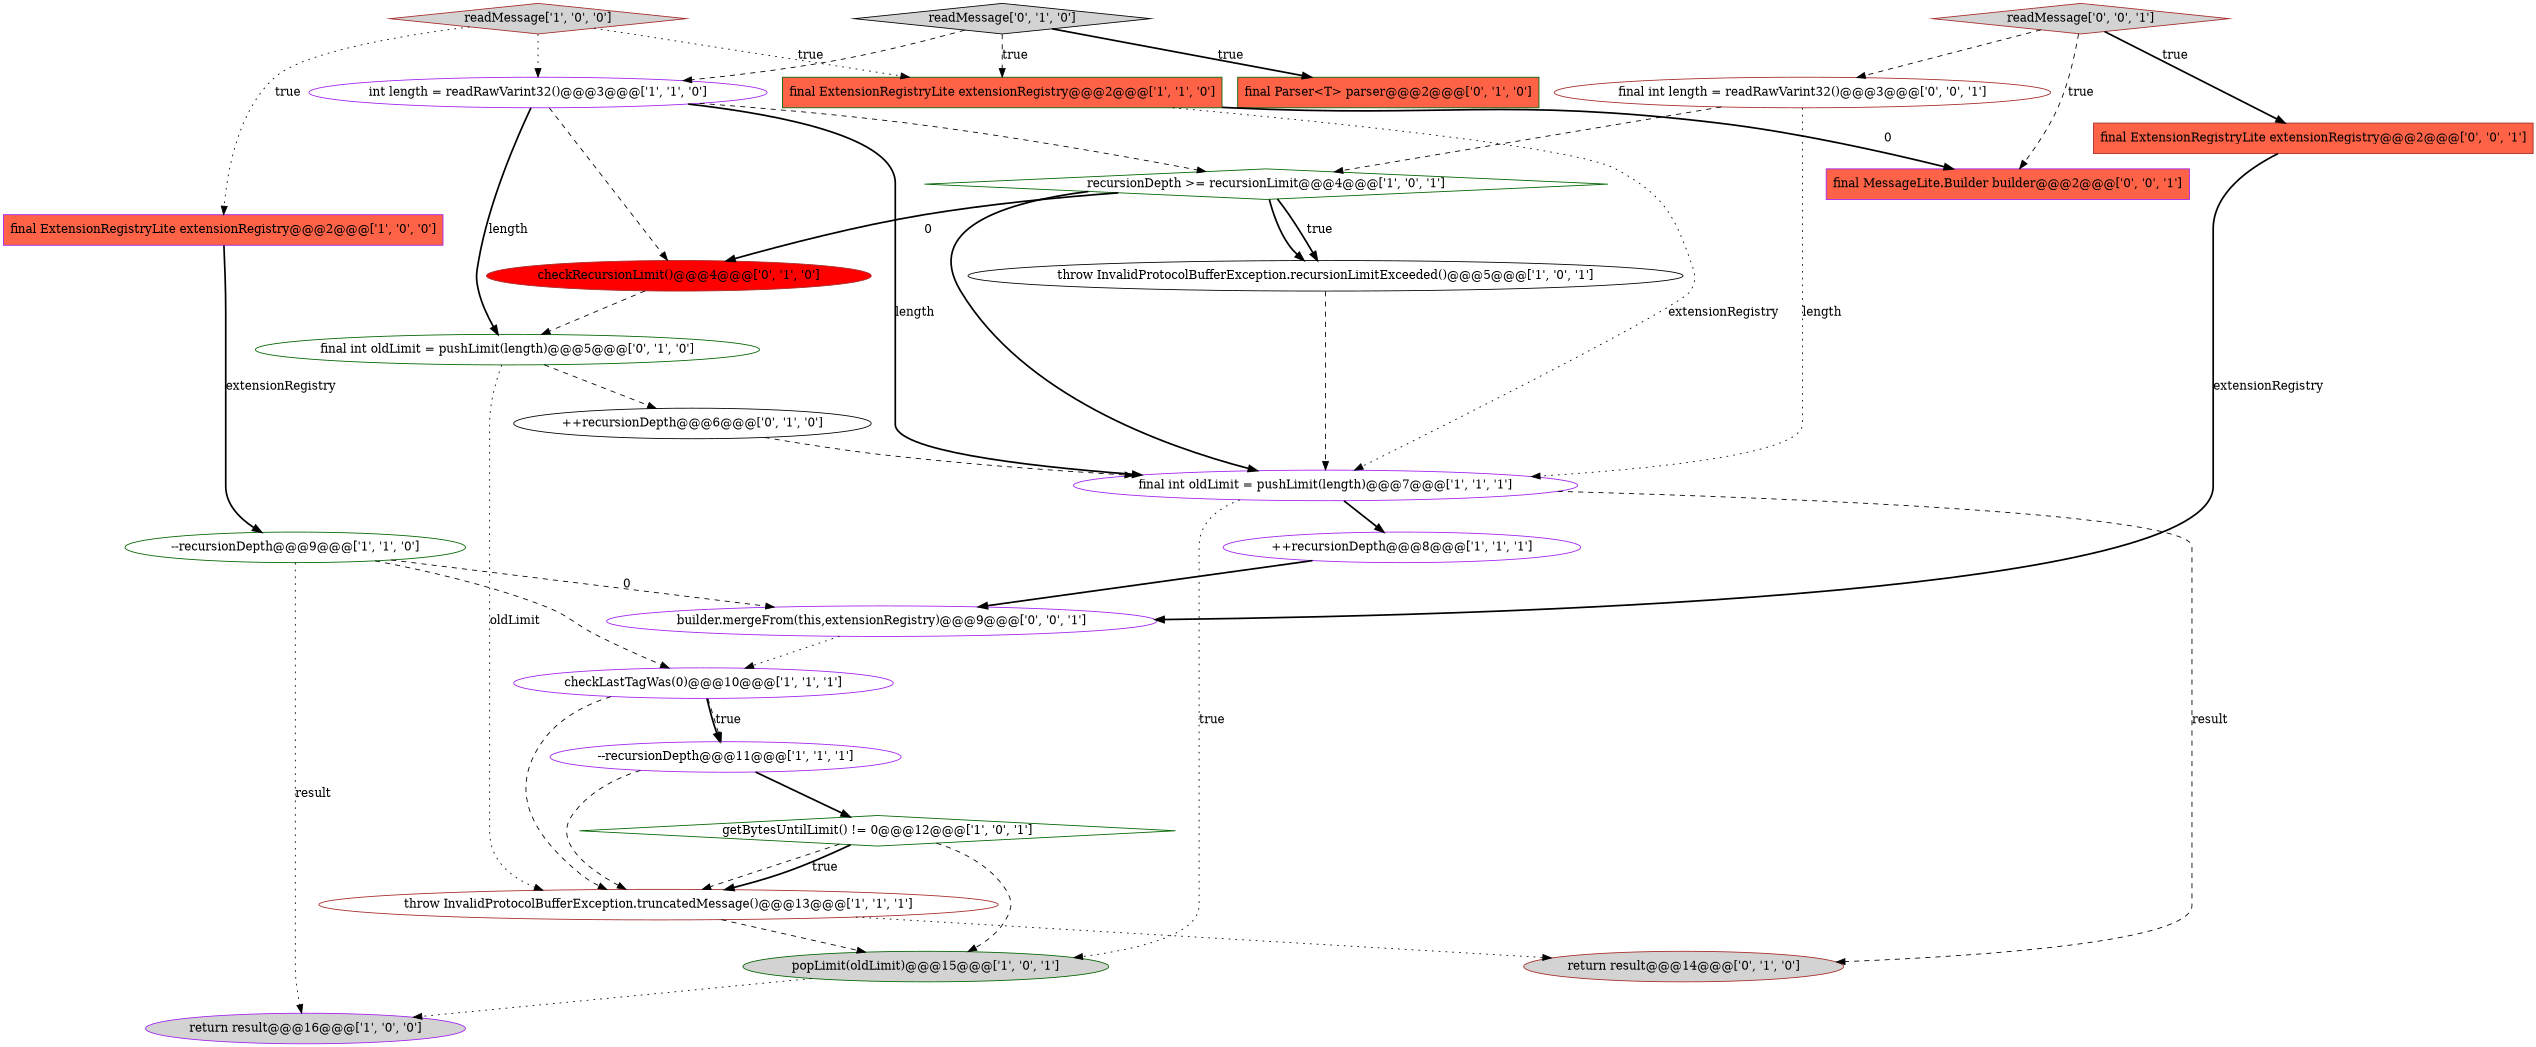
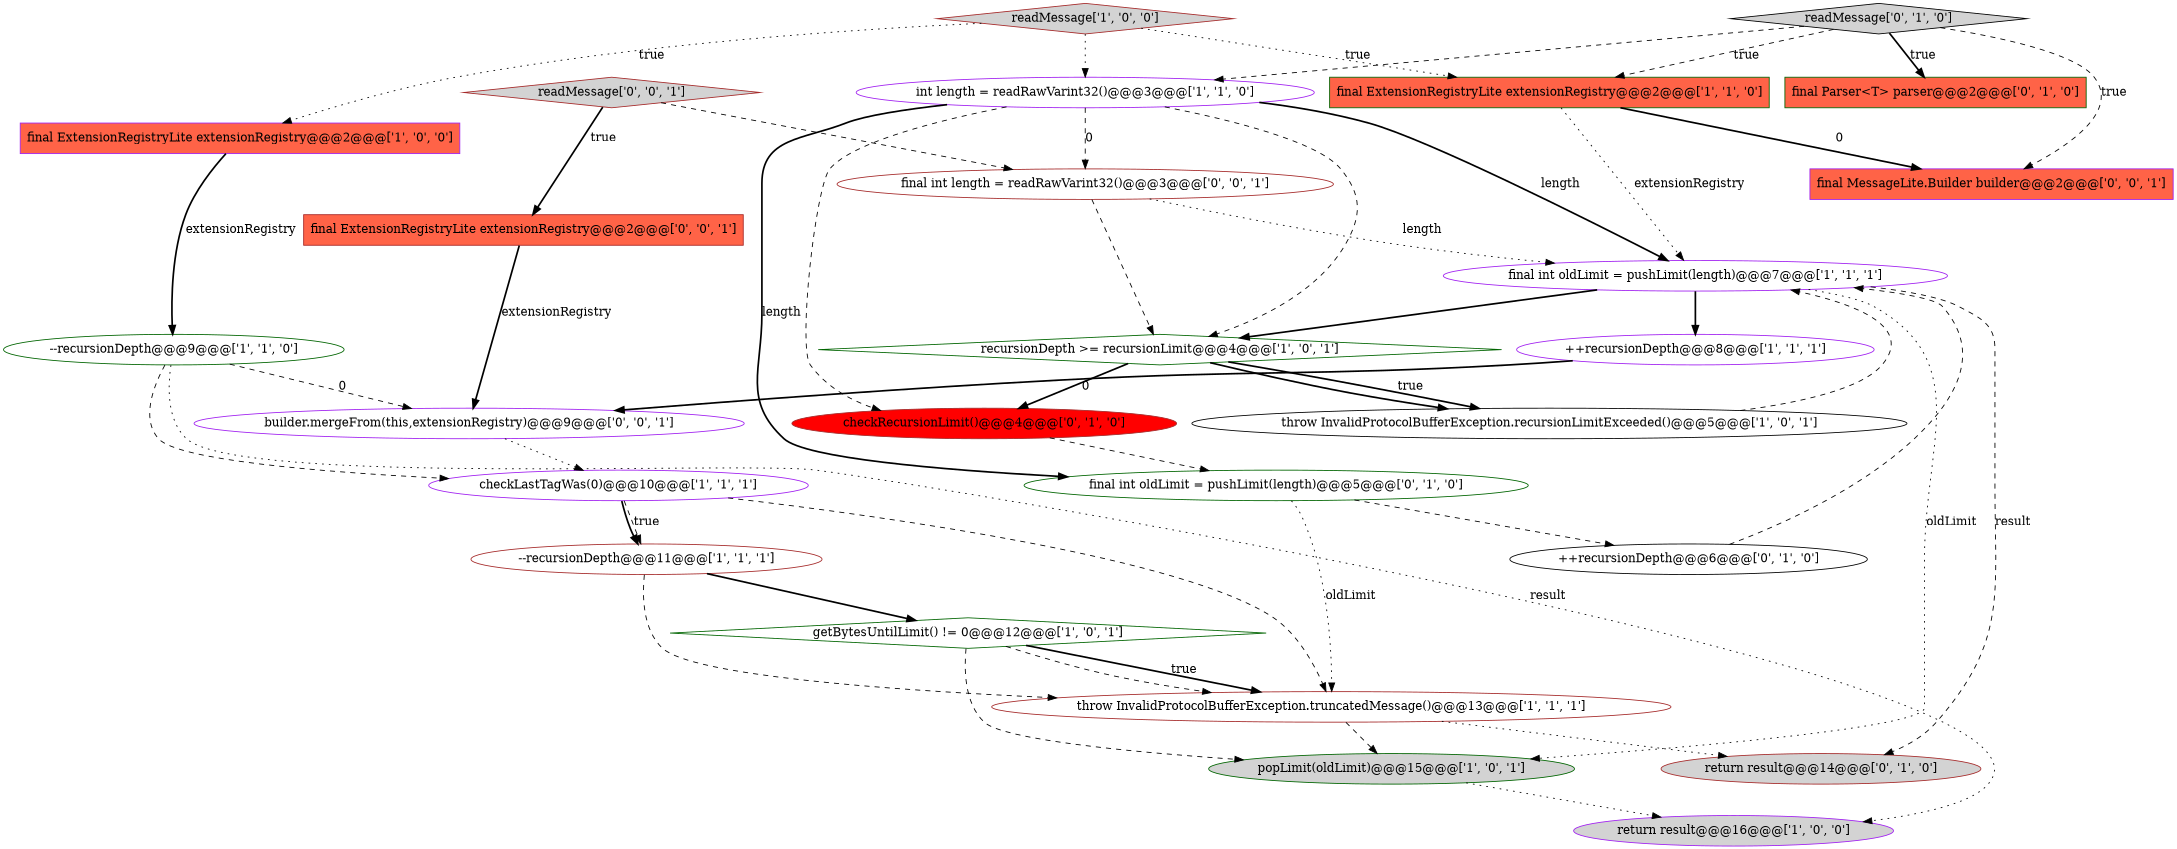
(2060, 101) -> (2078, 65)
none -> (1085, 134)
(1009, 348) -> (1423, 313)
(1212, 720) -> (1952, 522)
(726, 757) -> (646, 559)
